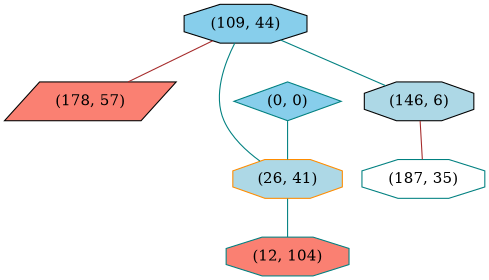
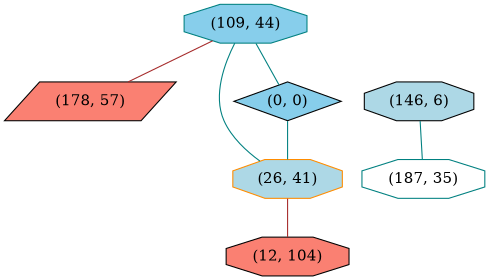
(246, 24) -> (246, 24)
(333, 63) -> (267, 64)
(288, 101) -> (288, 101)
(421, 140) -> (421, 140)
(288, 218) -> (288, 218)
(288, 257) -> (288, 257)
